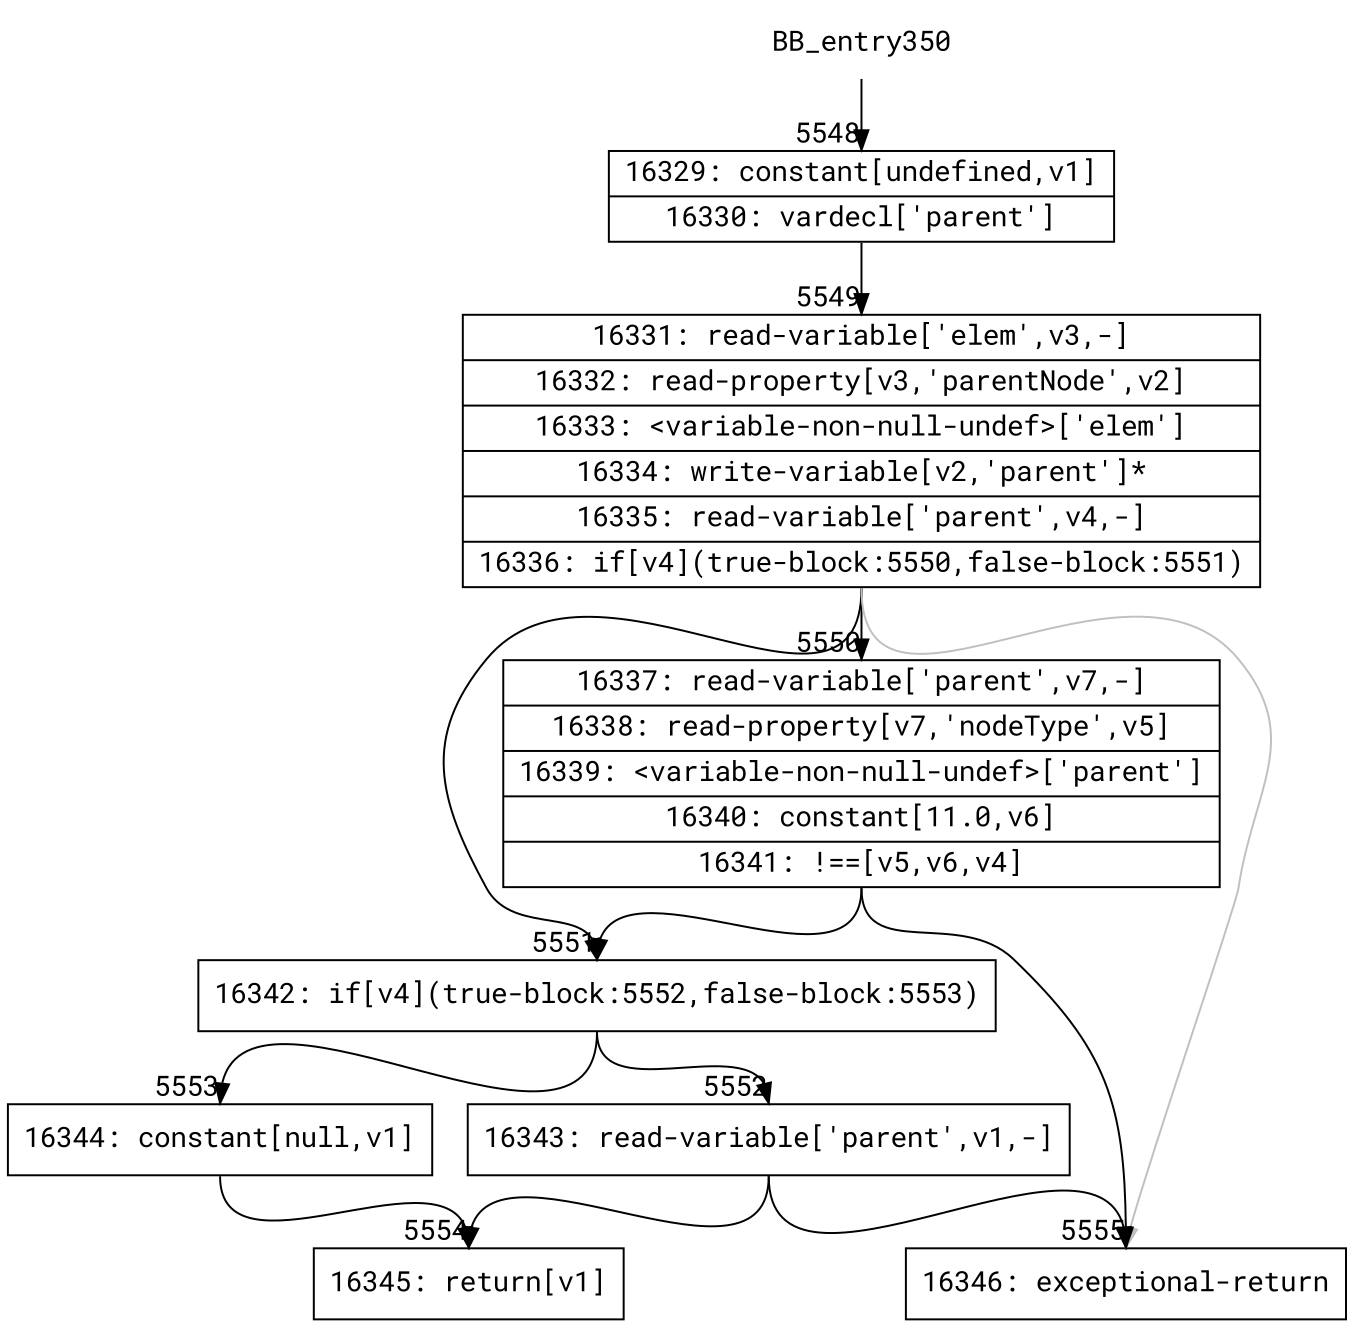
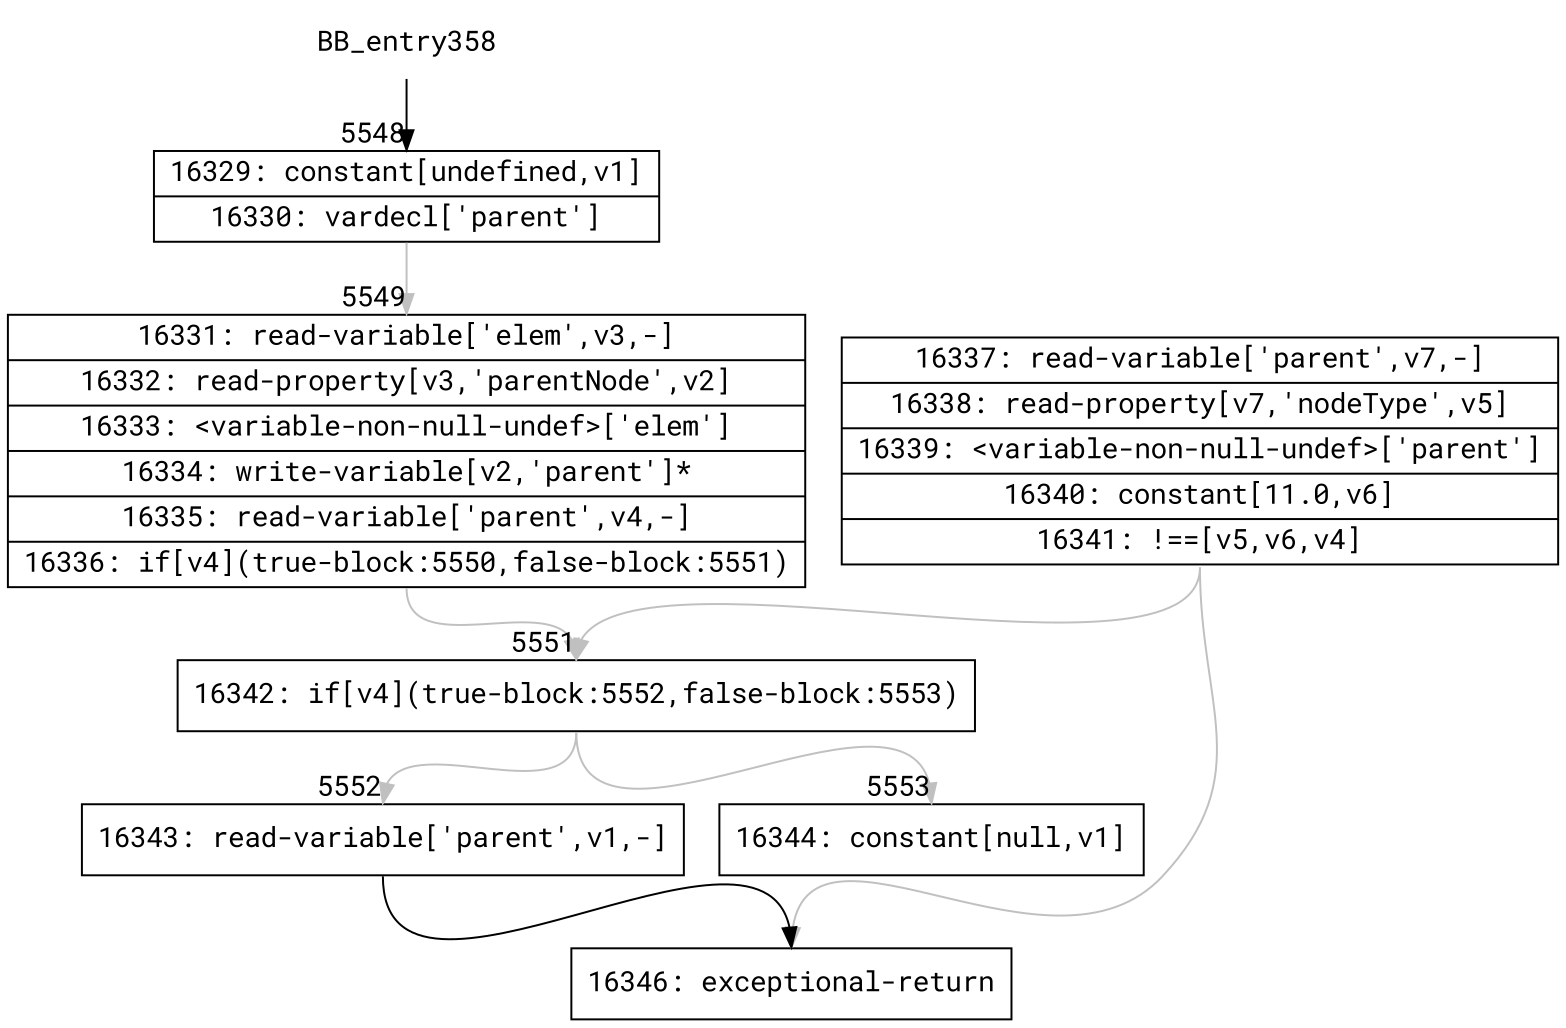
(861, 43) -> (407, 43)
(861, 268) -> (407, 268)
(861, 614) -> none
(511, 642) -> (482, 624)
(1270, 733) -> none
(739, 925) -> (898, 614)
(1054, 1002) -> (1129, 899)
(673, 1068) -> (489, 769)
(418, 1070) -> (744, 770)
(469, 1284) -> none
